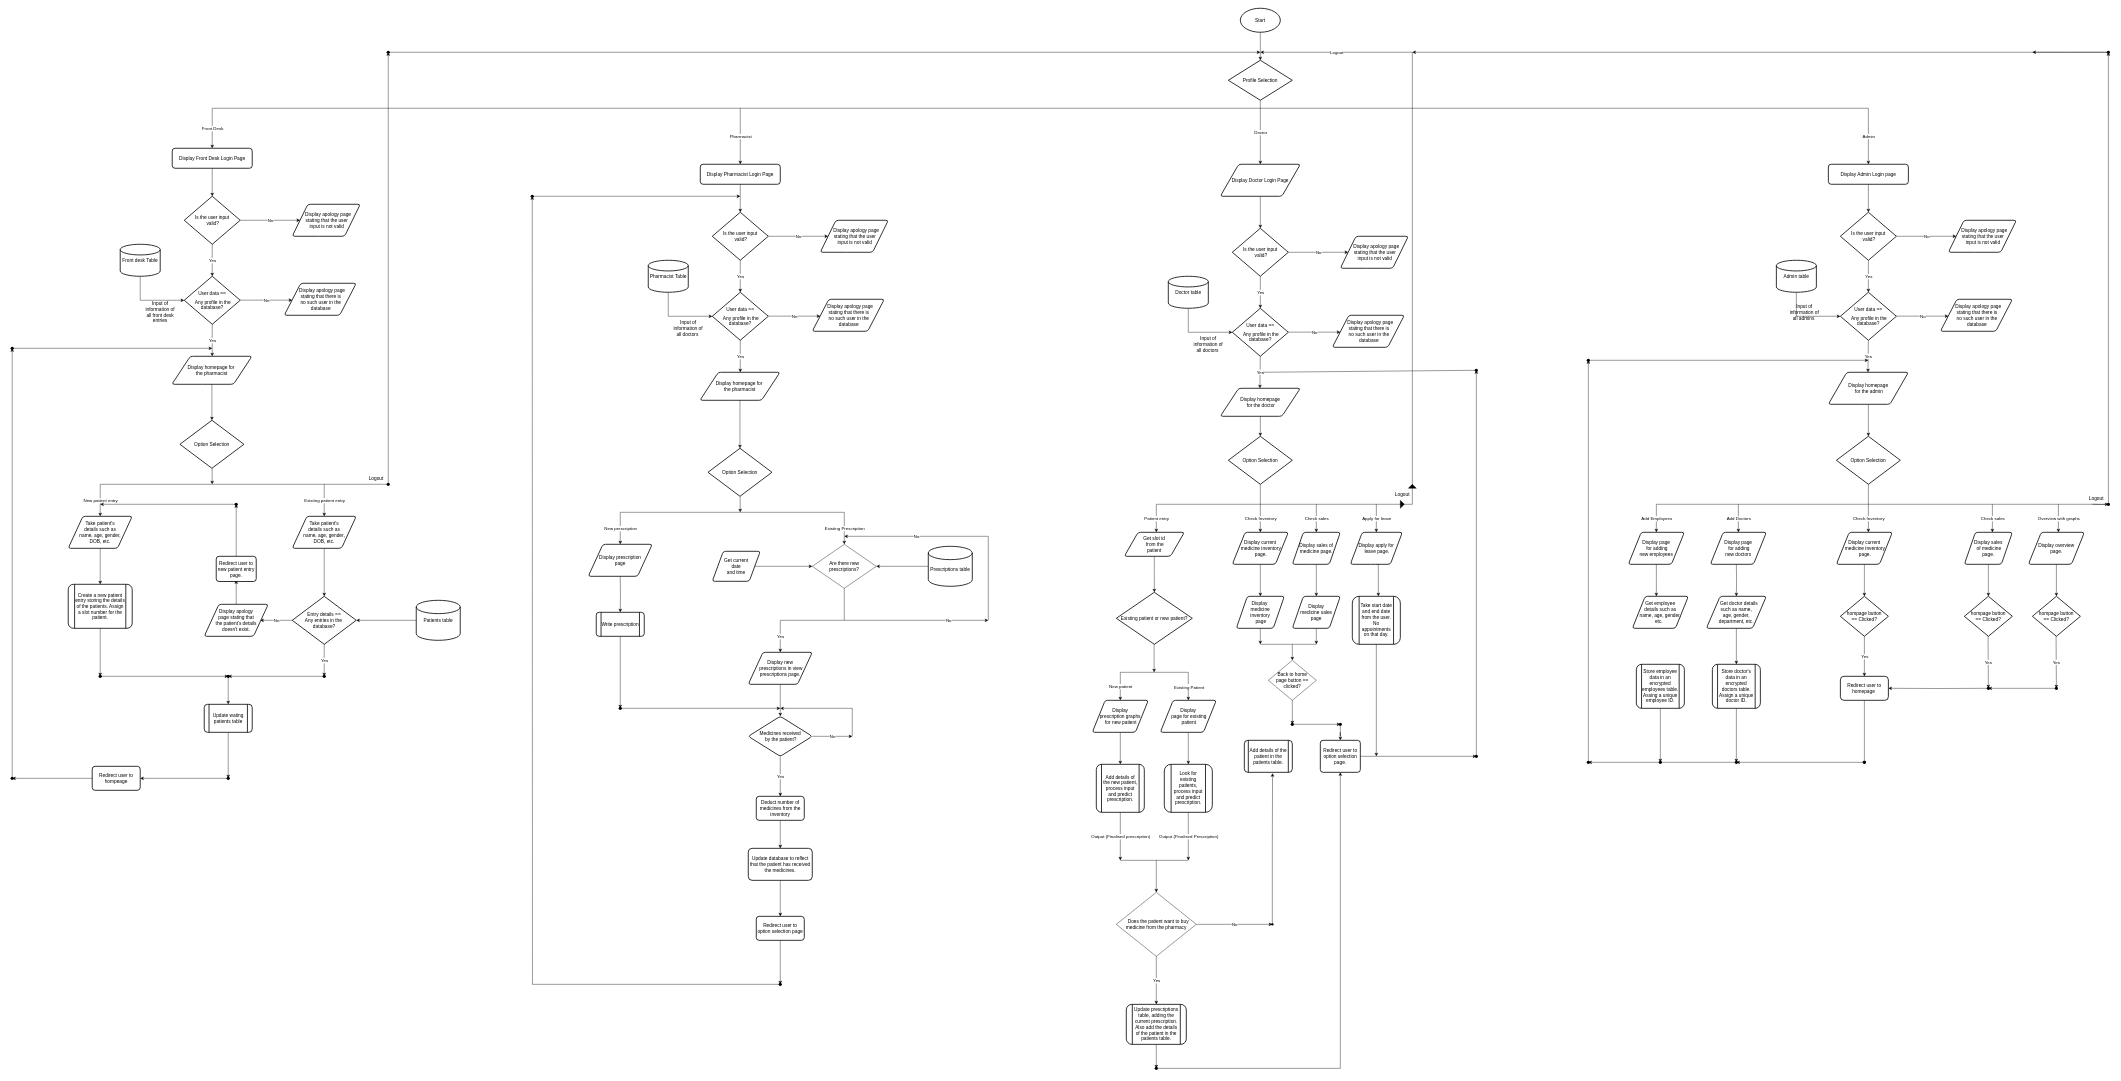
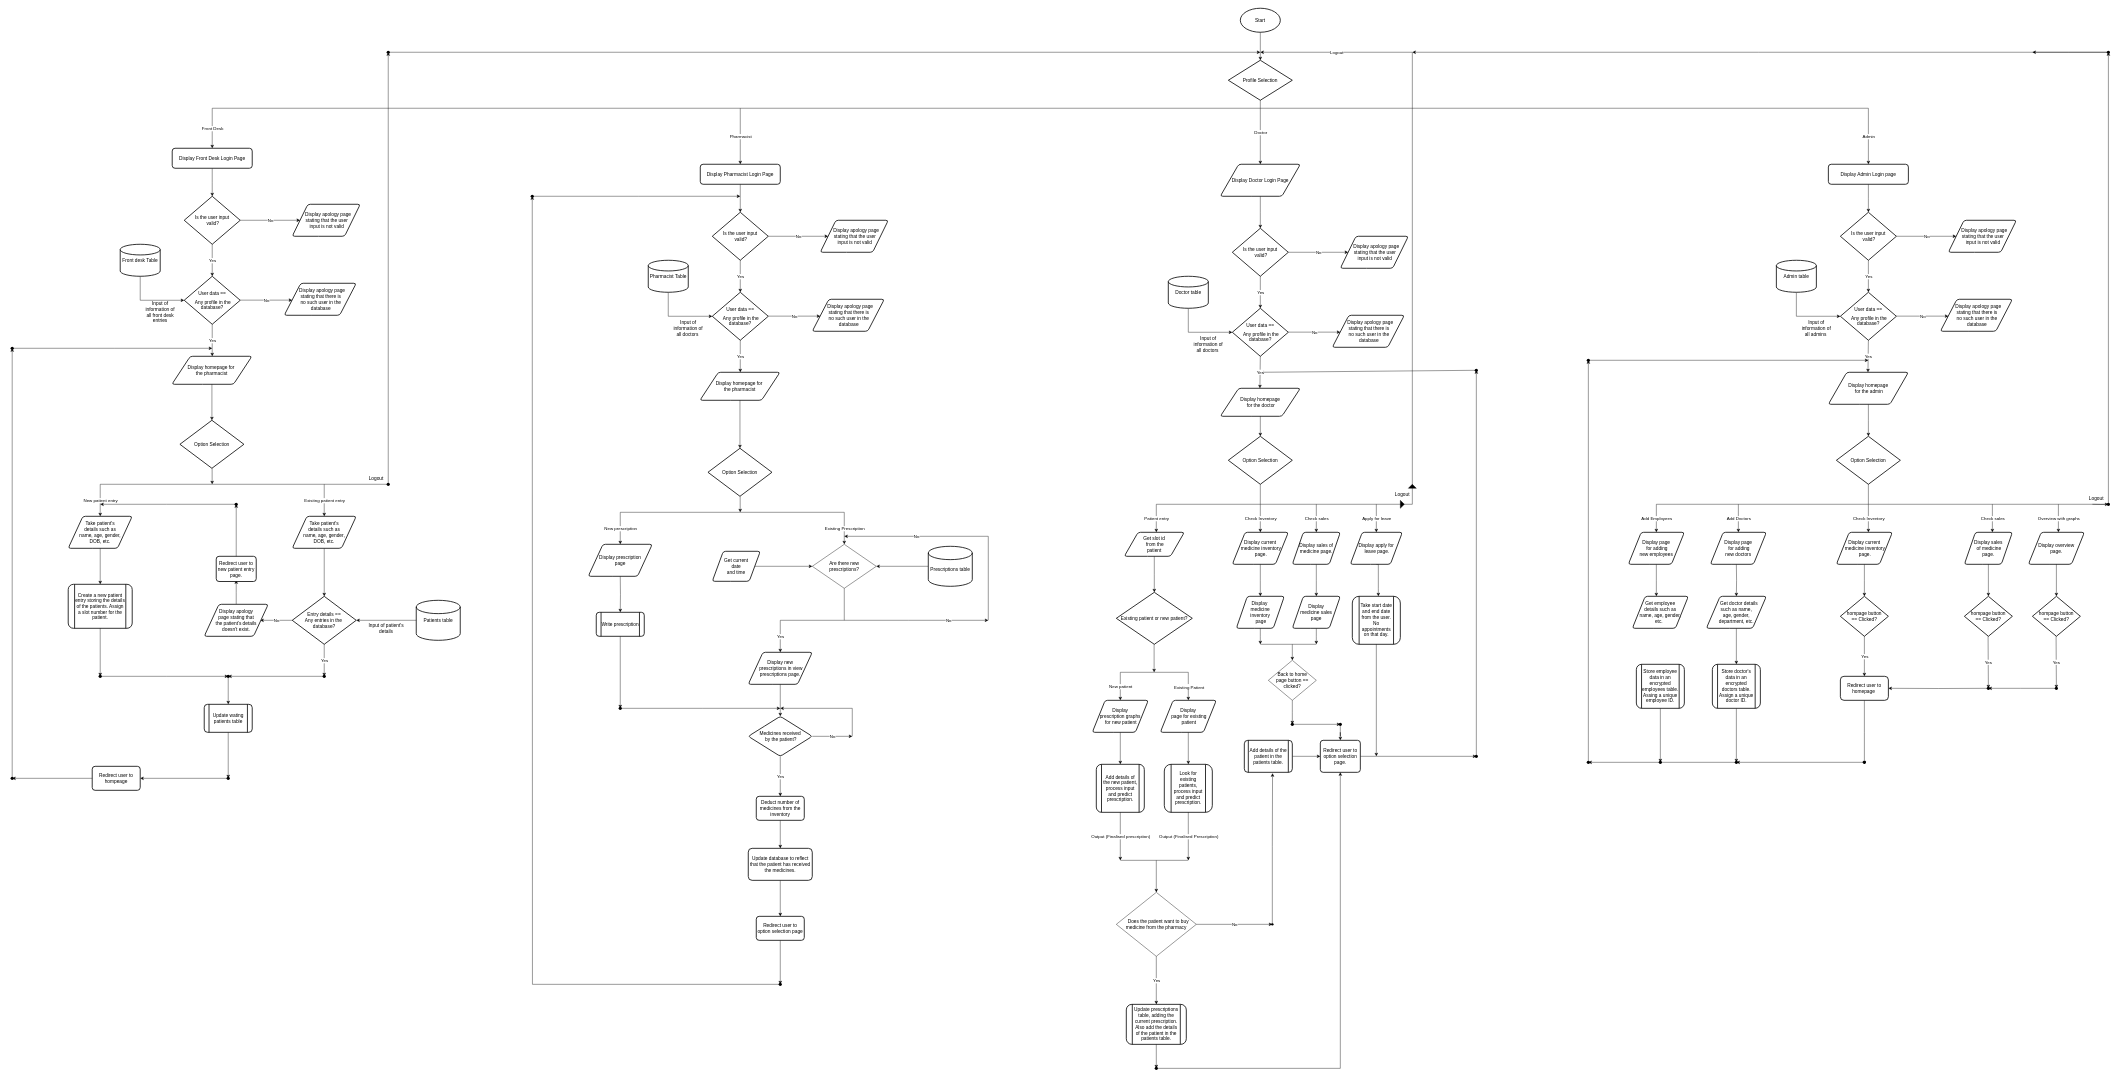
(1804, 312) -> (1816, 328)
none -> (386, 628)
none -> (1316, 756)
